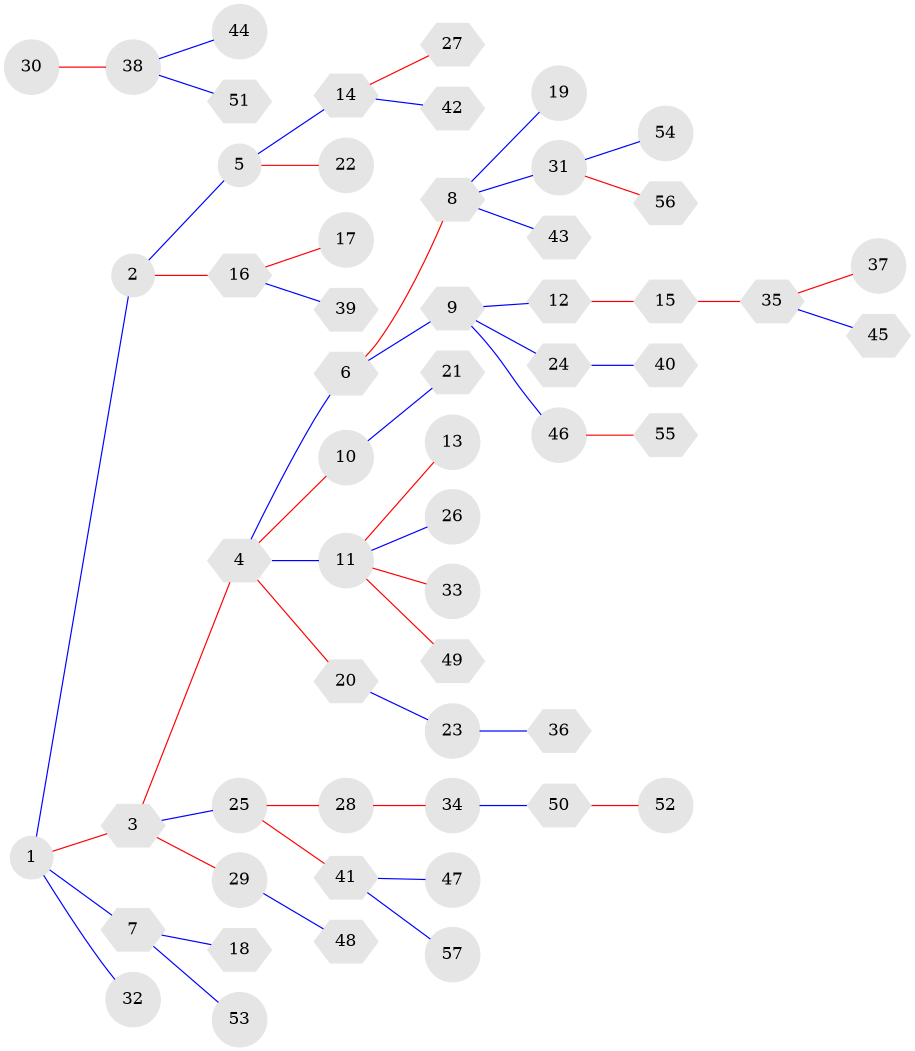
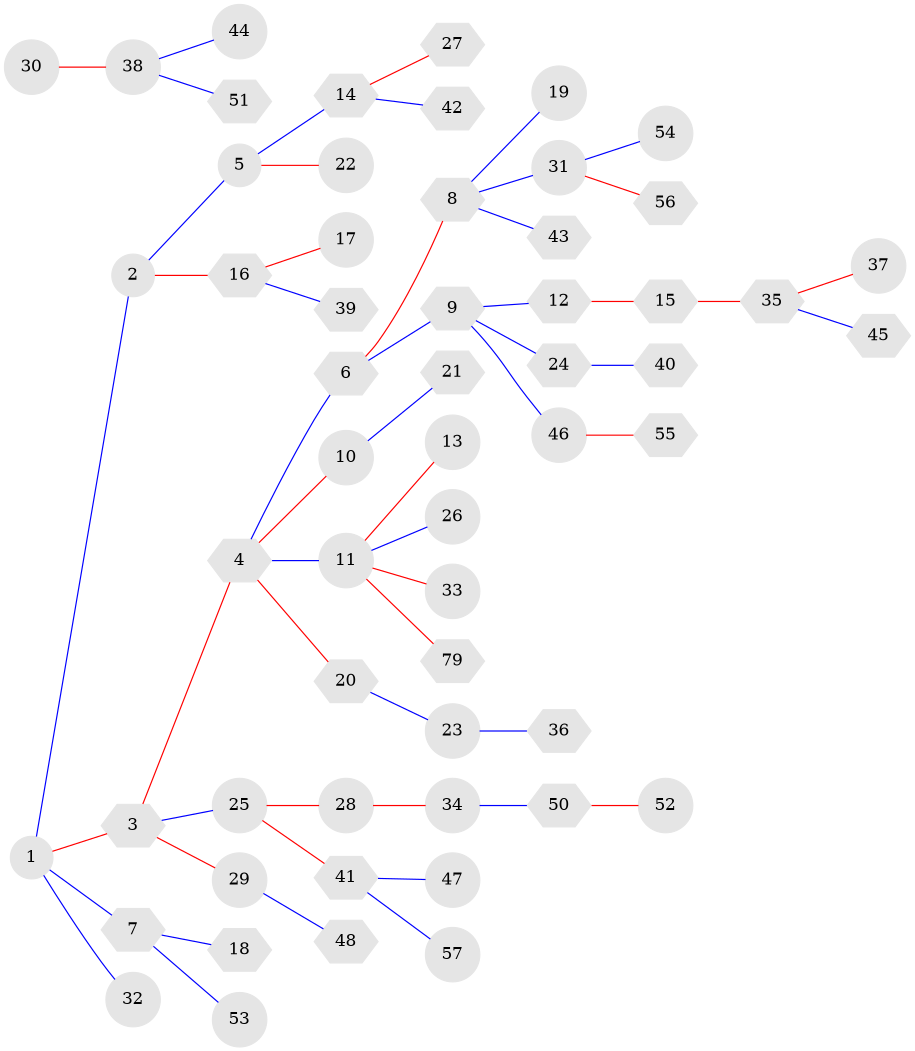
(453, 661) -> (453, 661)
